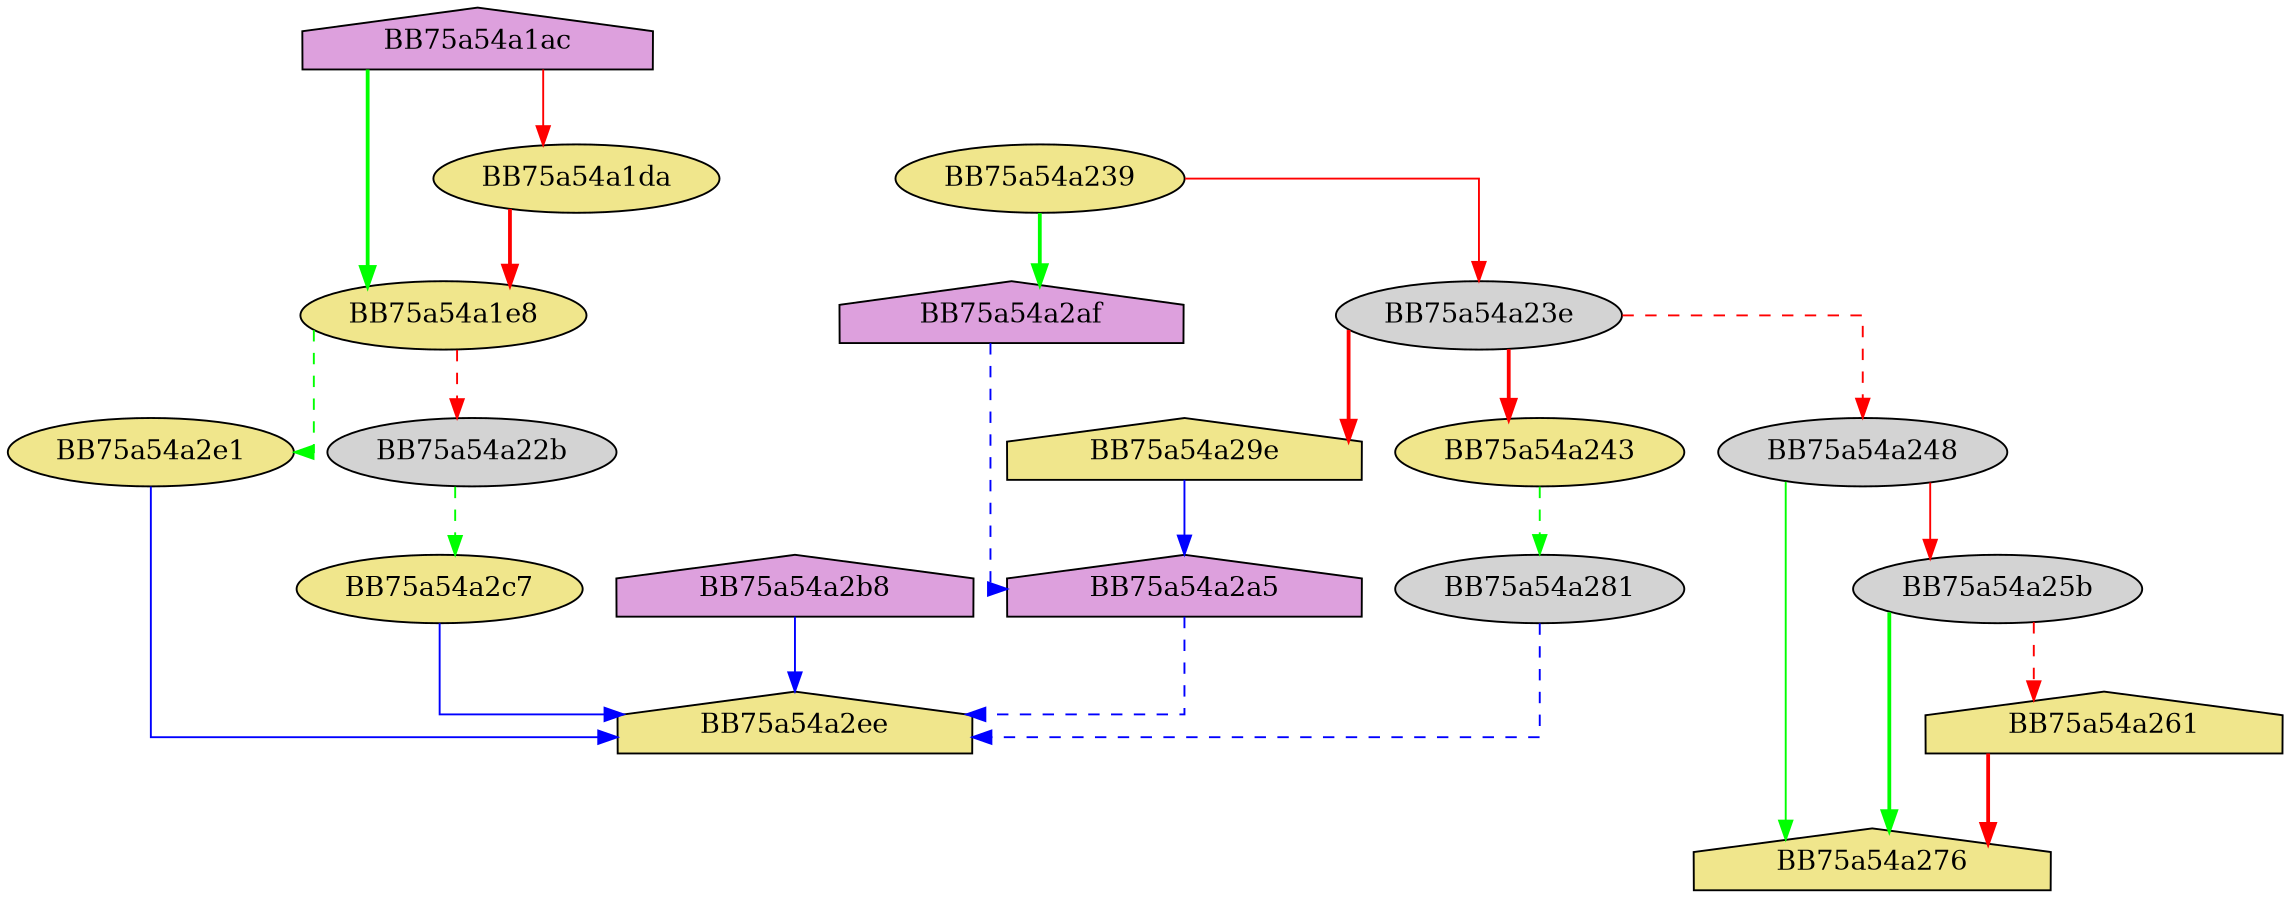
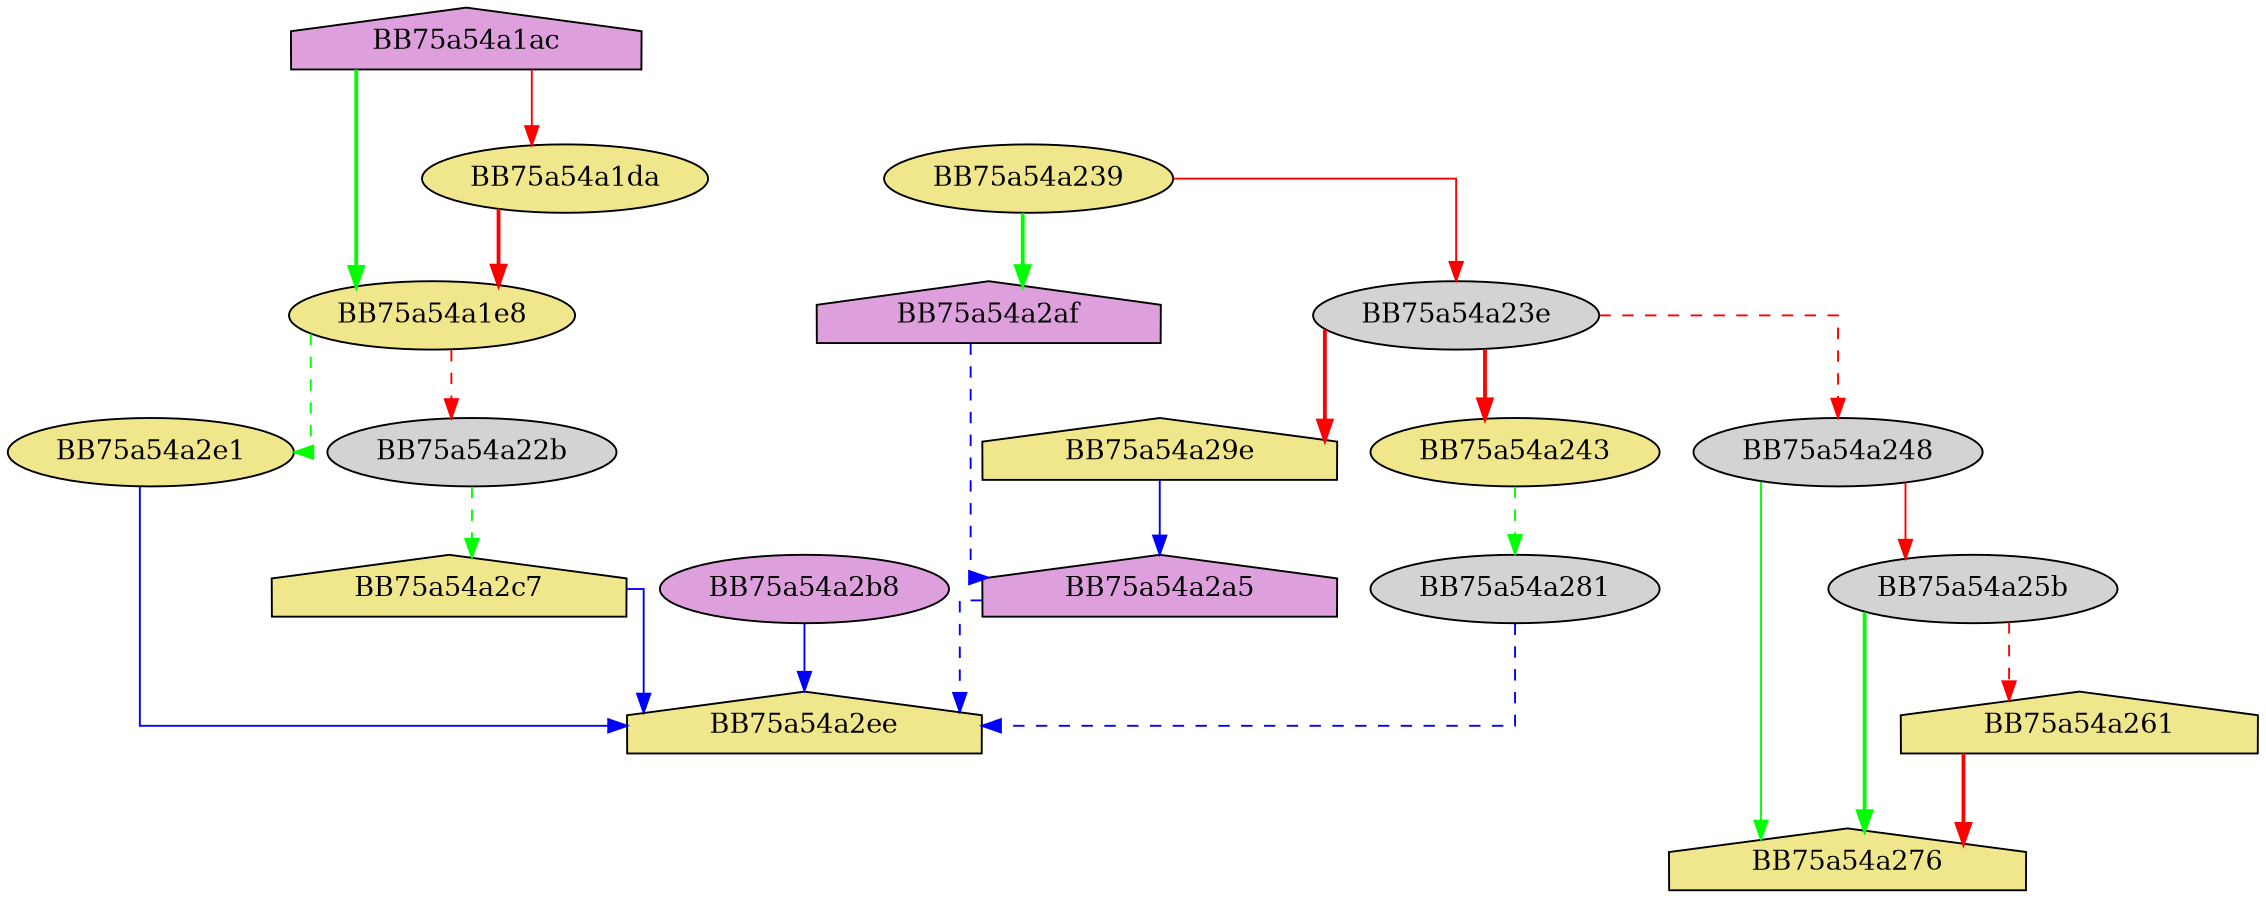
(440, 589) -> (449, 589)
(795, 589) -> (804, 589)
